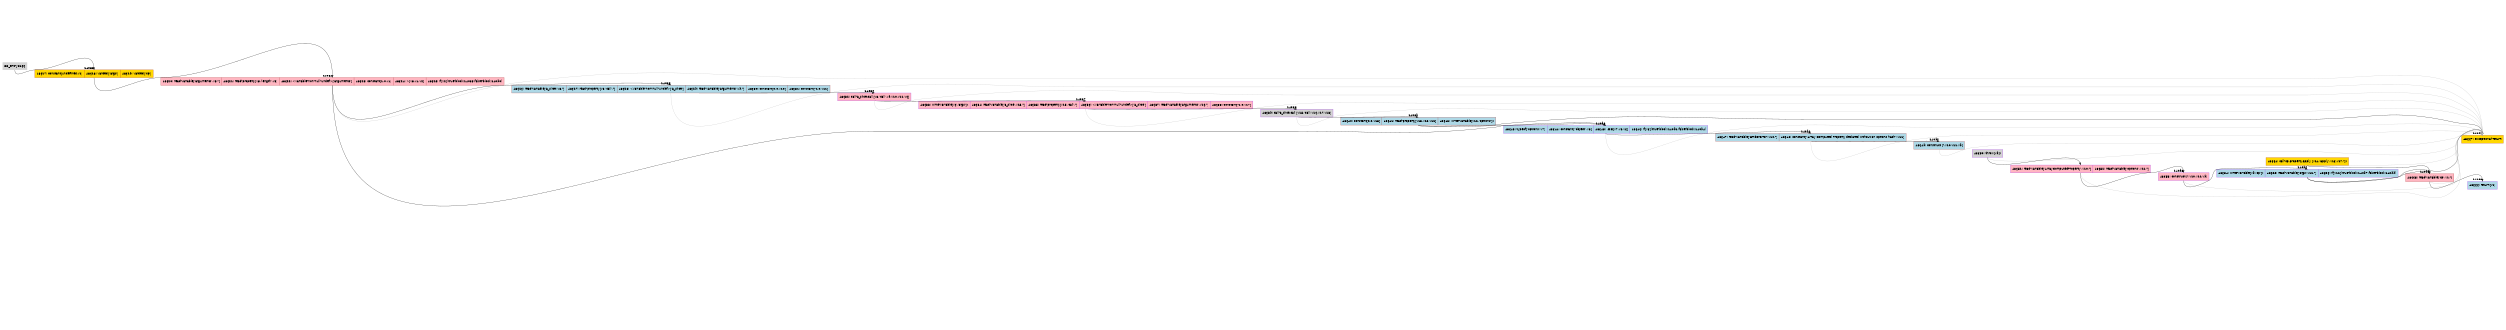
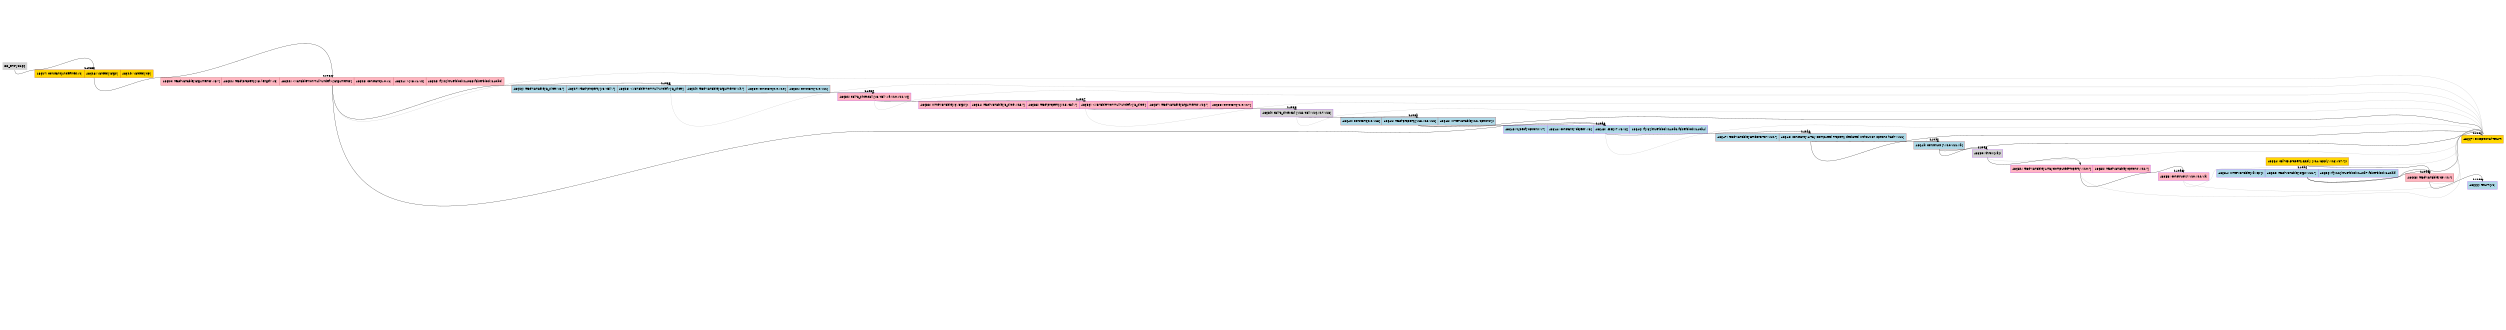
(2138, 135) -> (2138, 135)
(2209, 143) -> (2209, 143)
none -> (1959, 150)
(2239, 168) -> (2239, 168)
